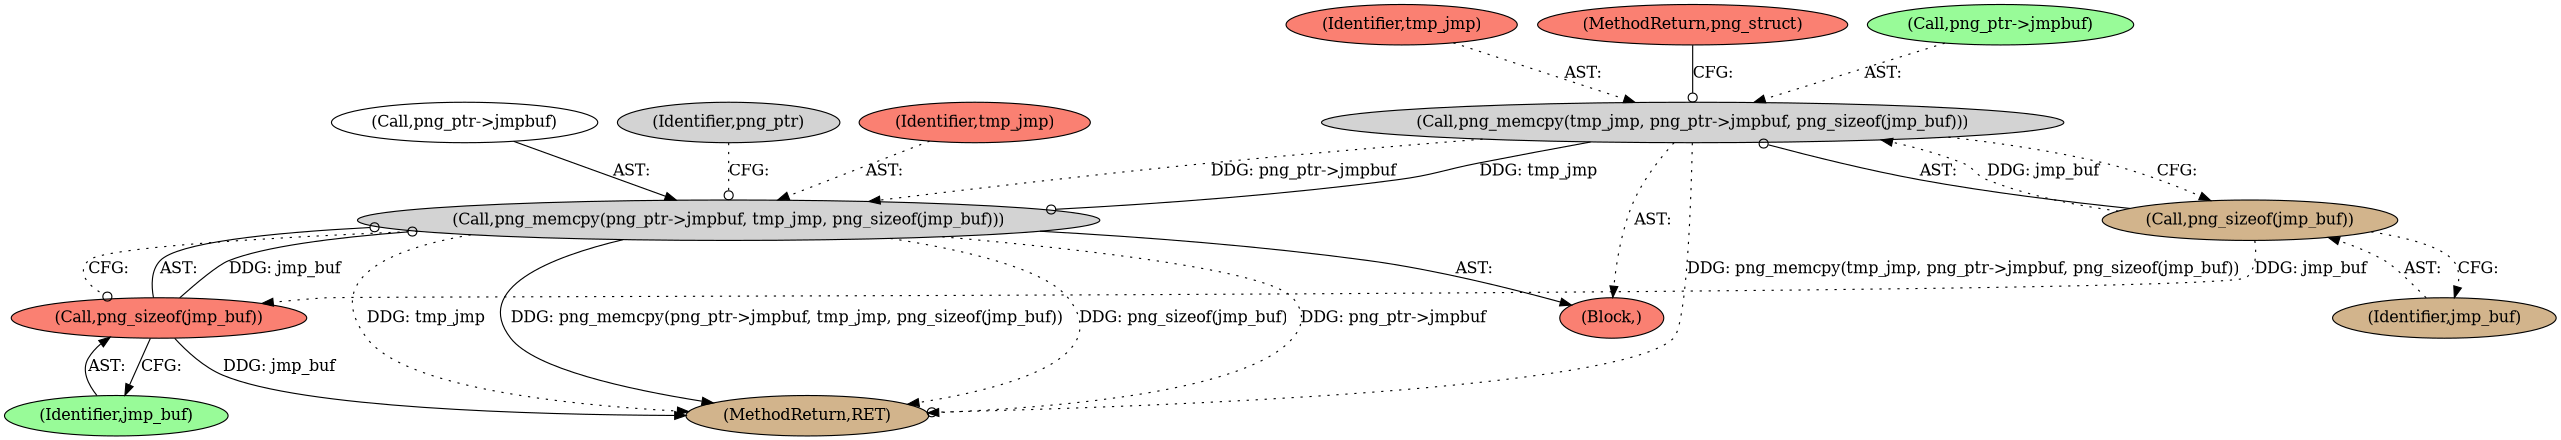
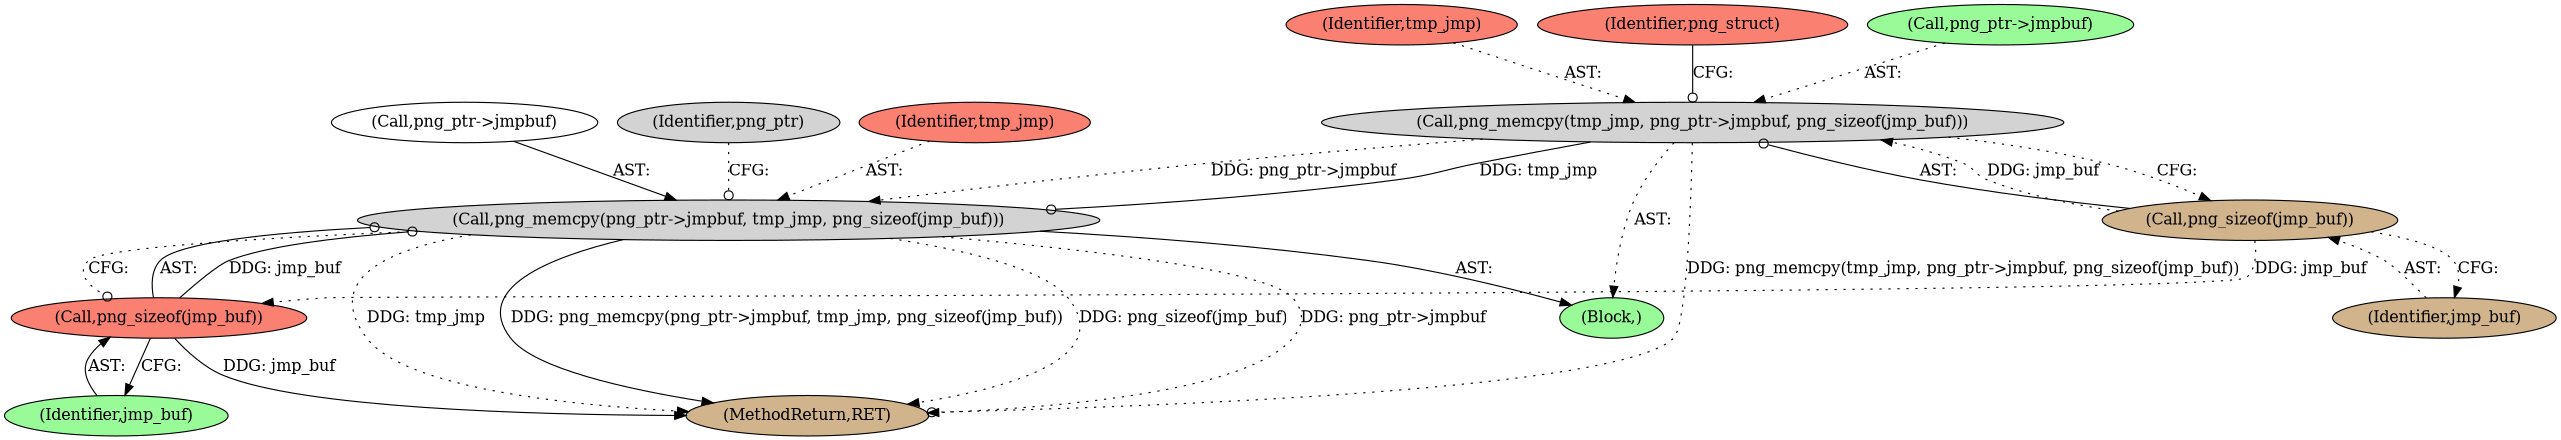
(1693, 25) -> (1693, 25)
(1612, 318) -> (1612, 318)
